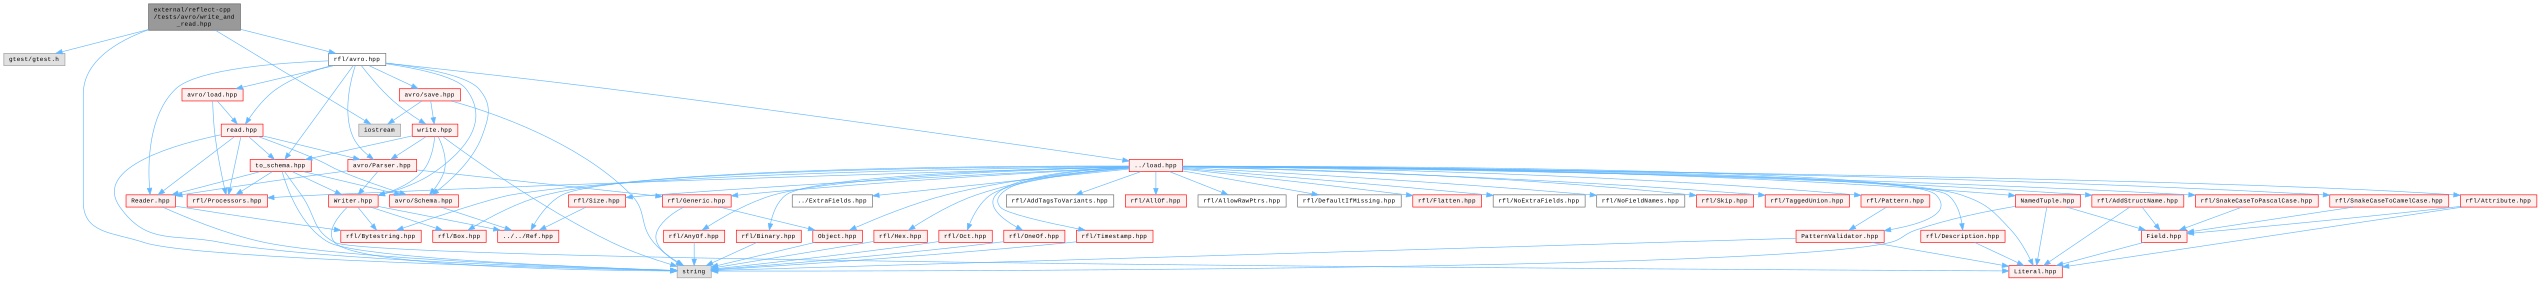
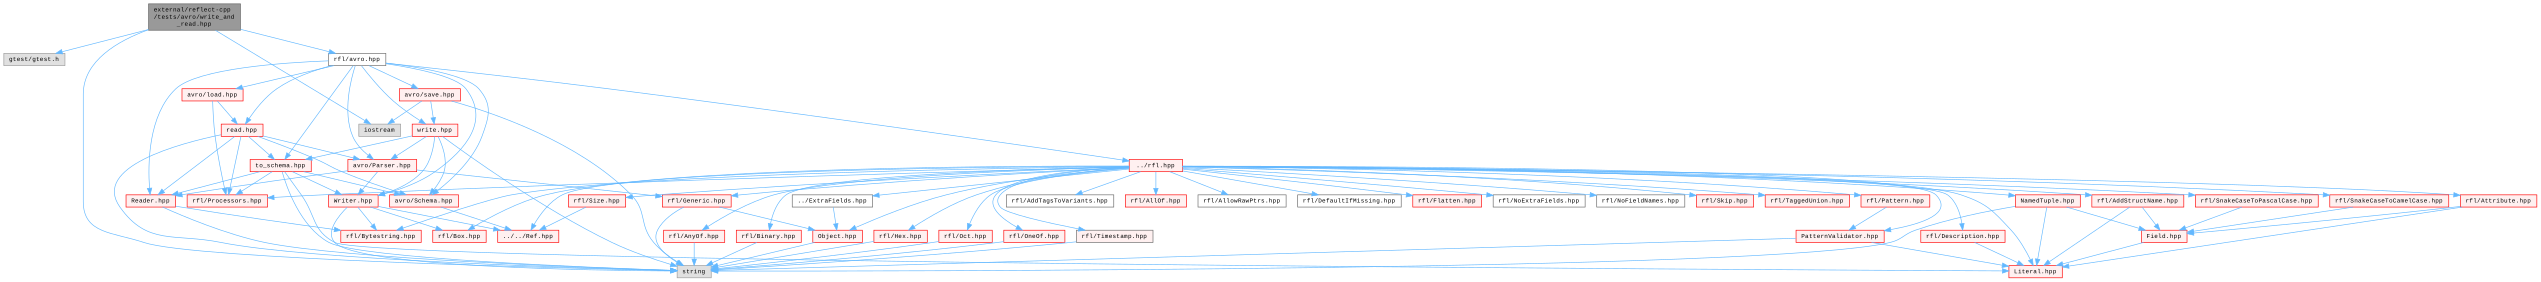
(1156, 166) -> (1156, 166)
none -> (835, 215)
(1115, 236) -> (1115, 236)
